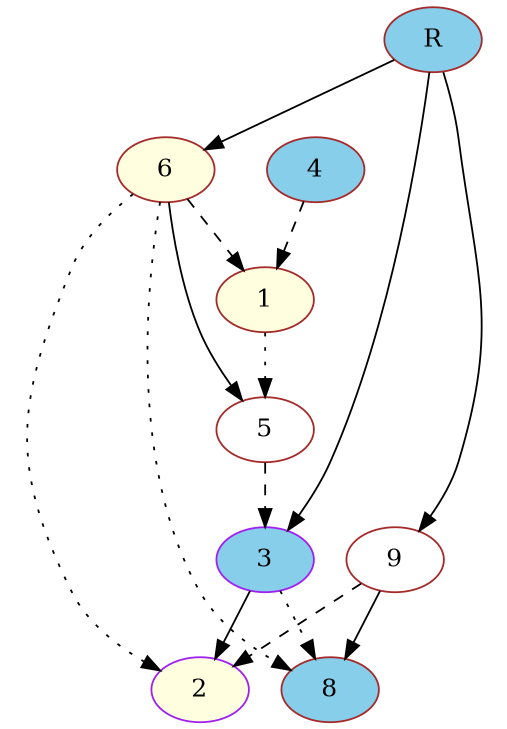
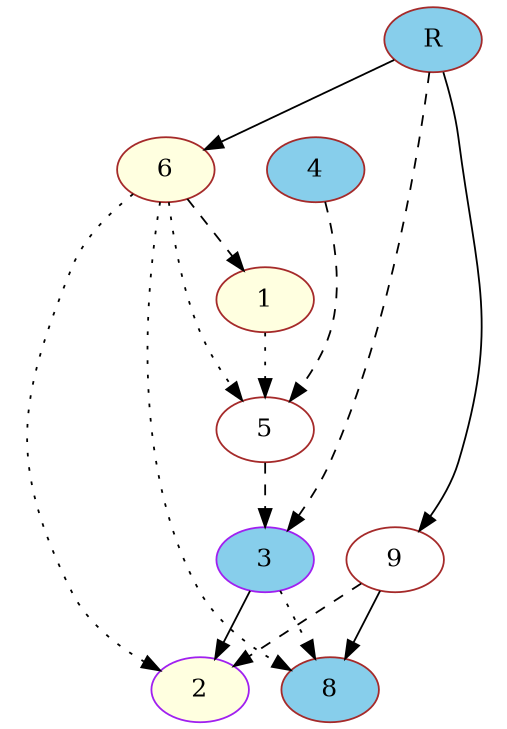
(294, 226) -> (336, 298)
(188, 298) -> (188, 298)
(385, 301) -> (385, 301)
